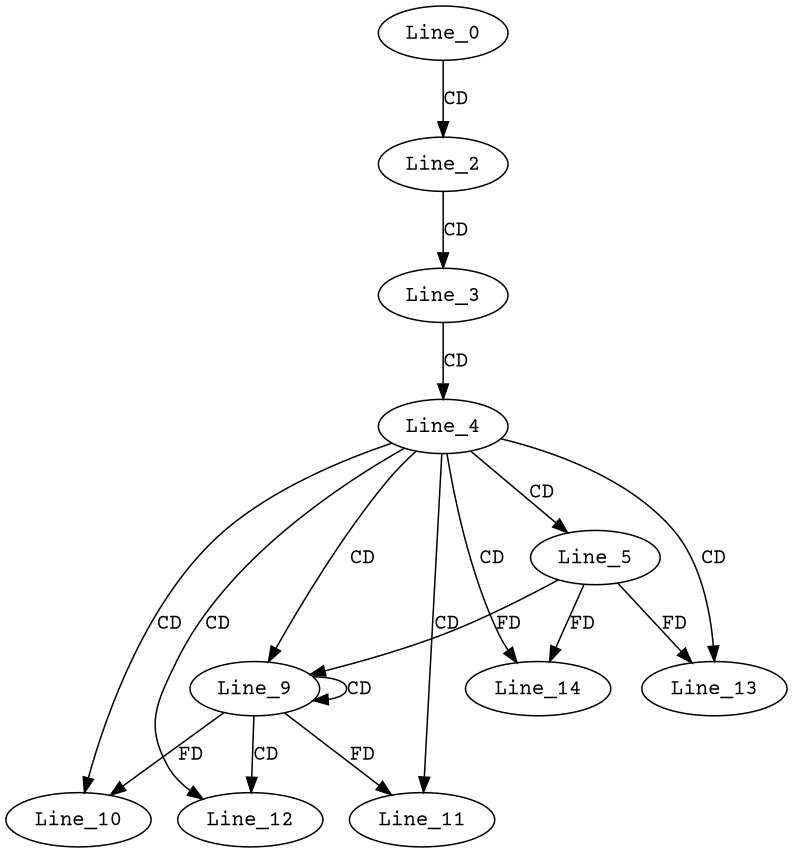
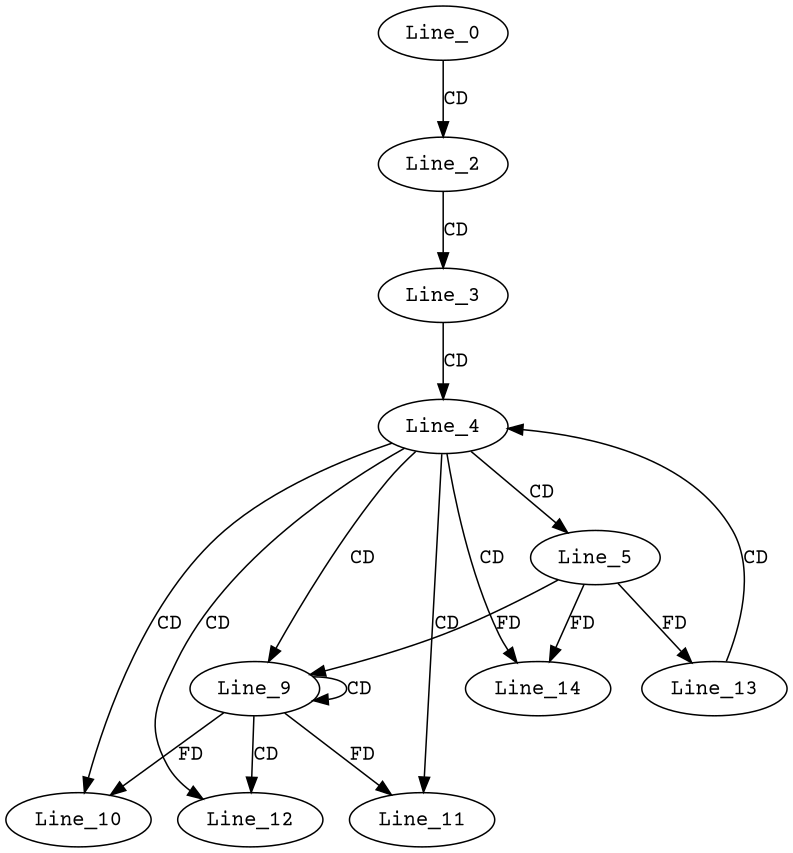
(647, 505) -> (698, 490)
